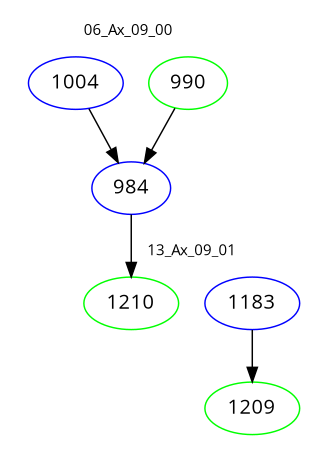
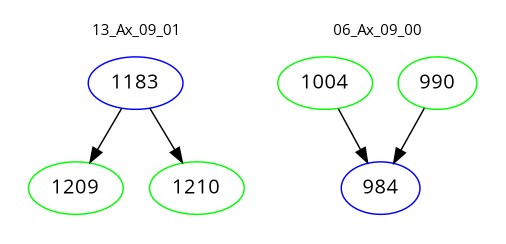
(76, 83) -> (325, 83)
(131, 247) -> (162, 129)
